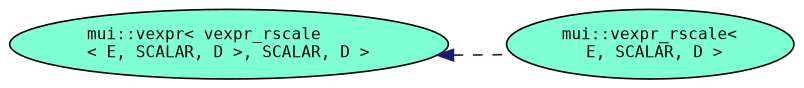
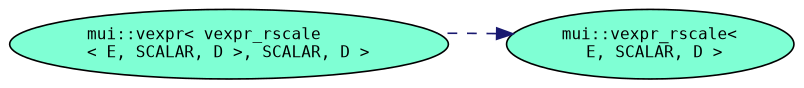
(483, 55) -> (467, 33)
